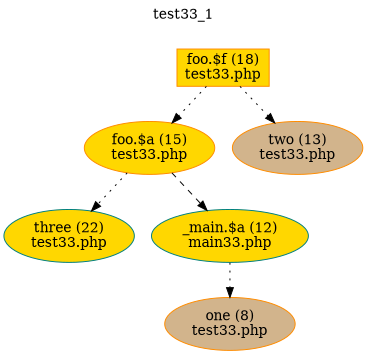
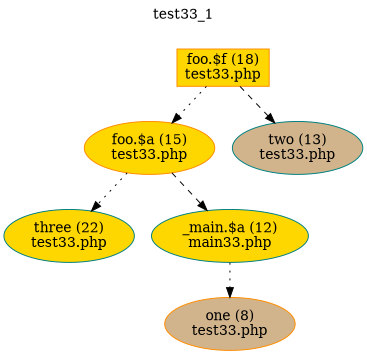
(254, 101) -> (254, 101)
(298, 148) -> (298, 148)
